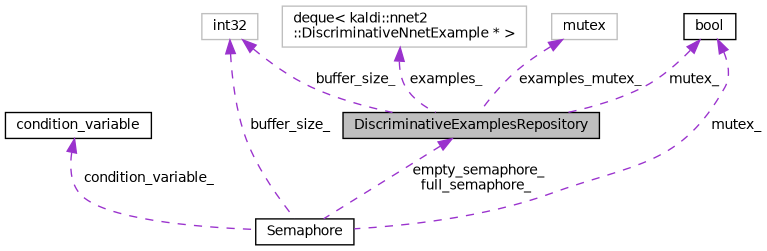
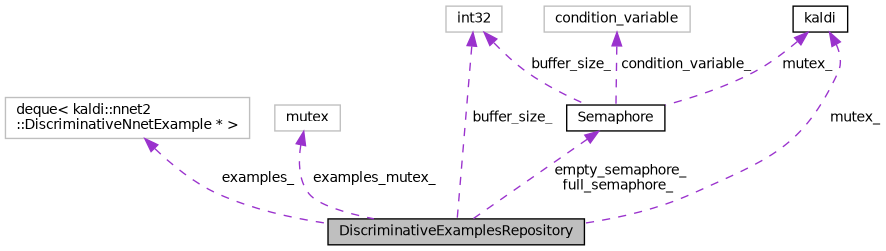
(710, 27) -> (820, 19)
(78, 125) -> (617, 19)
(382, 182) -> (530, 179)
